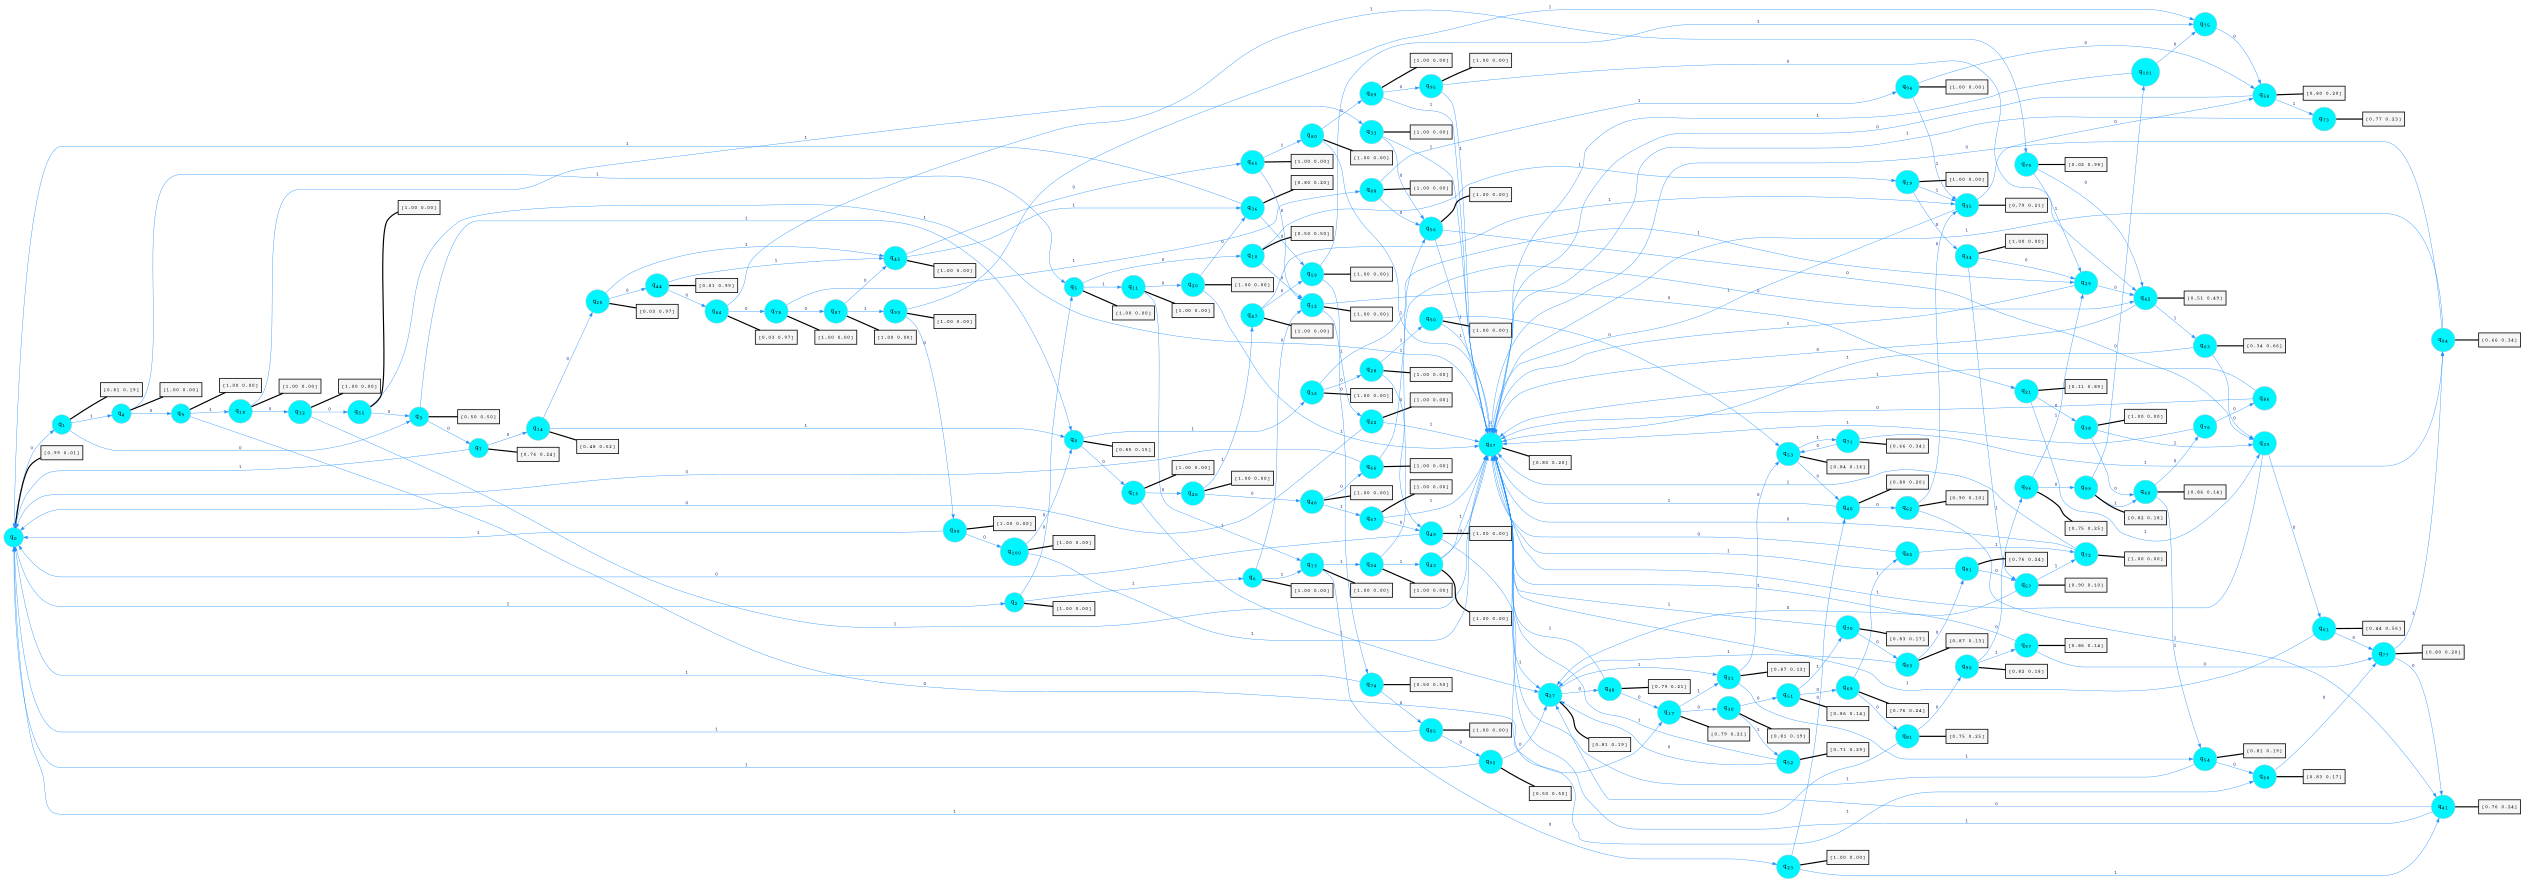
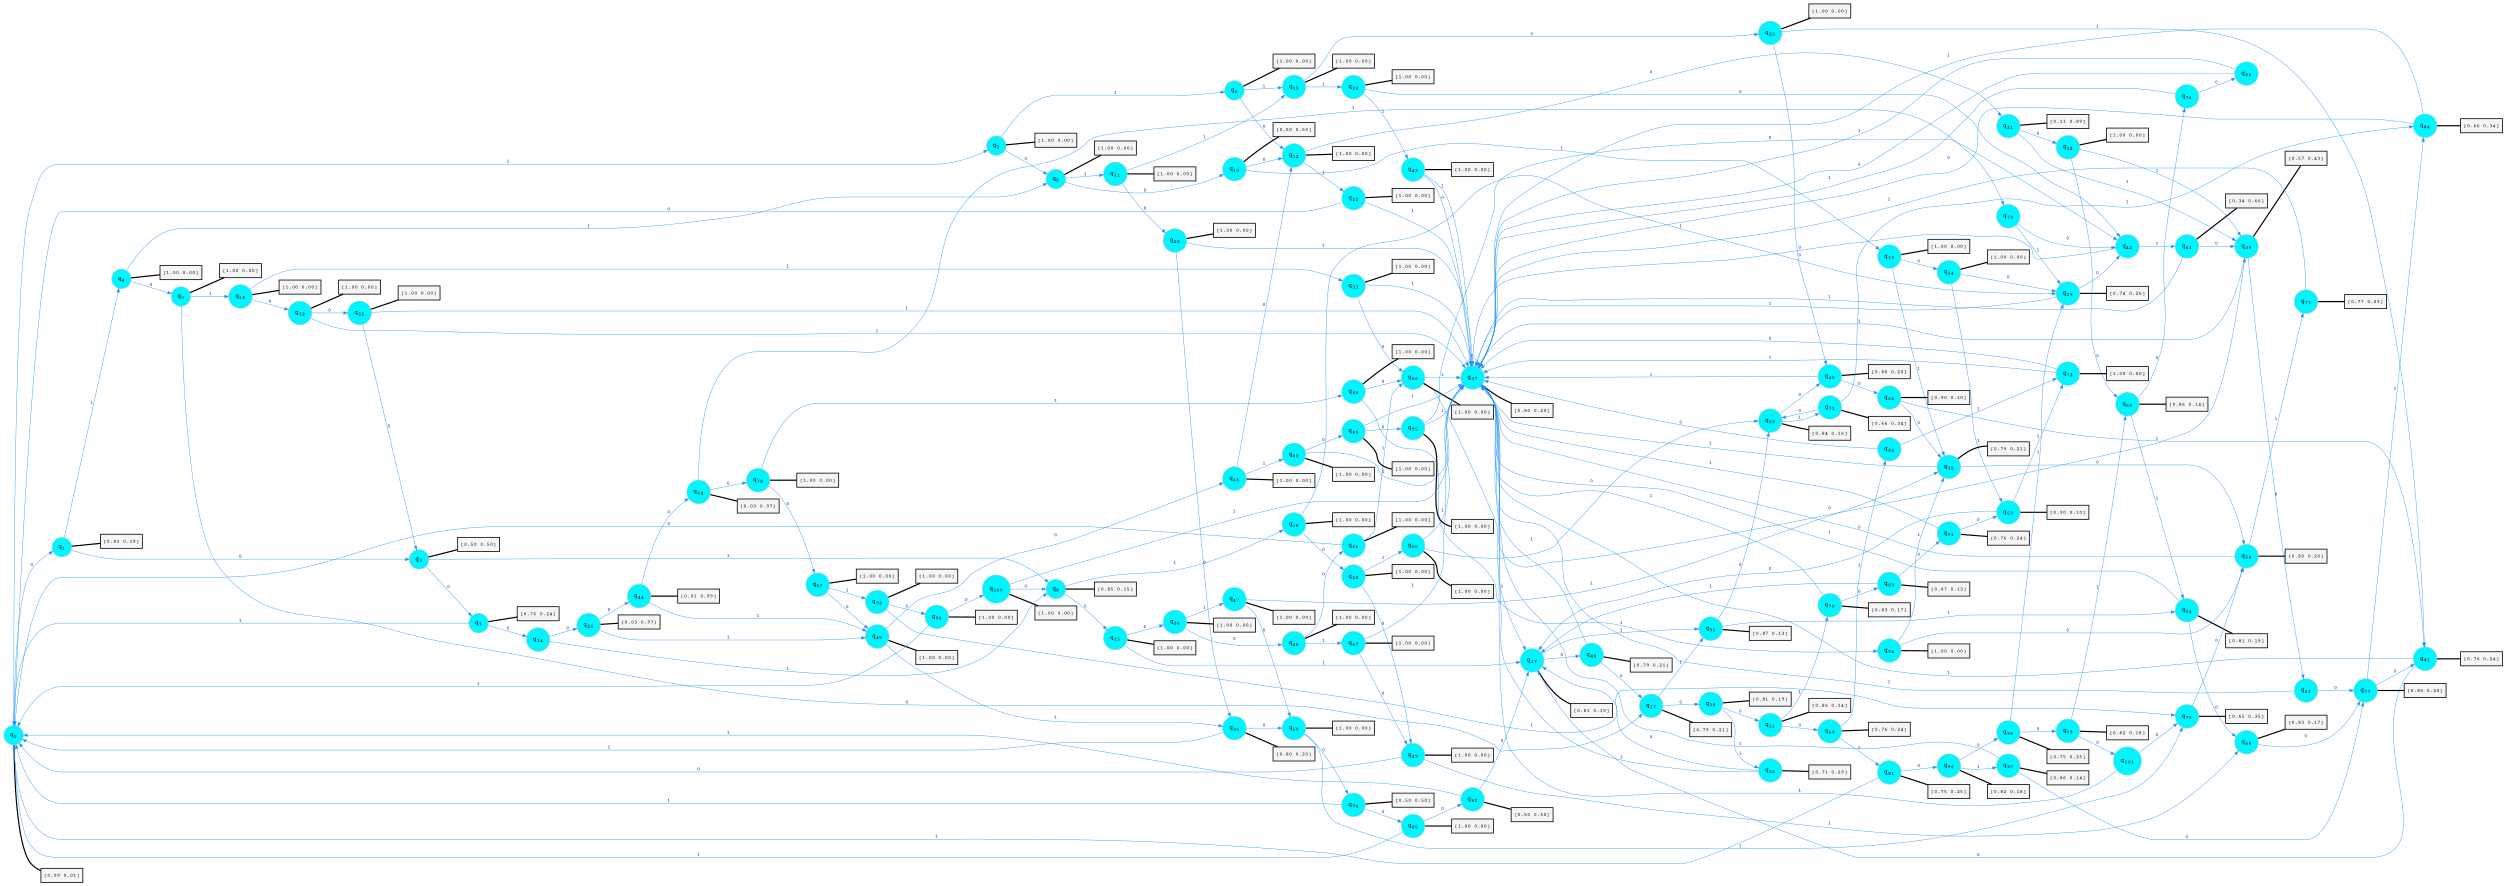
none -> (2306, 158)
(2086, 164) -> none
none -> (2127, 293)
(2205, 298) -> none
(598, 446) -> none
(2384, 628) -> none
none -> (2247, 716)
